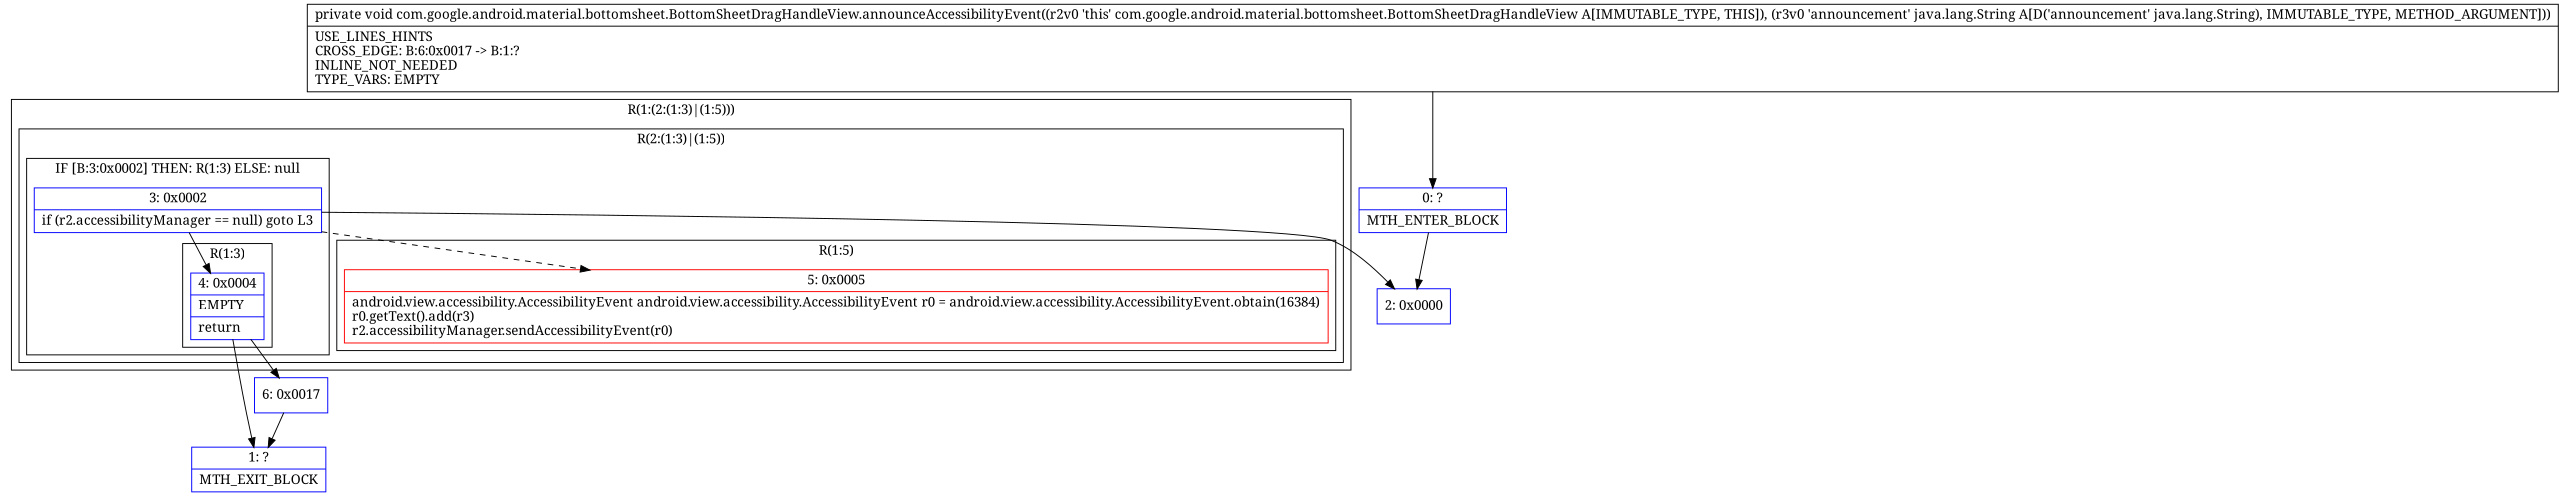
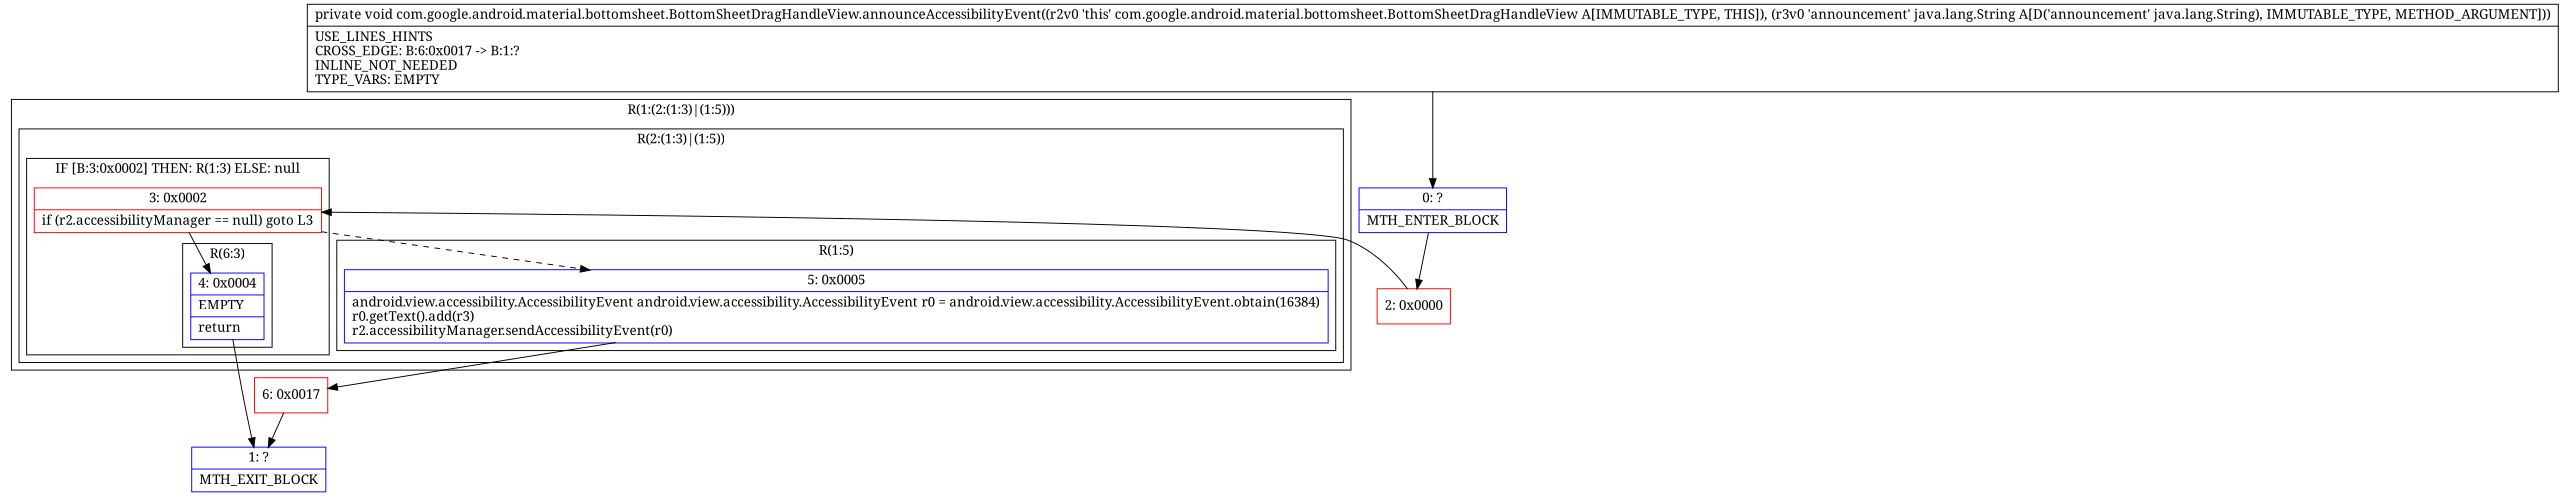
(178, 210) -> (178, 210)
(862, 219) -> (879, 219)
(227, 254) -> (227, 254)
(836, 306) -> (836, 306)
(1414, 306) -> (1414, 306)
(262, 355) -> (407, 376)
(291, 395) -> (291, 395)
